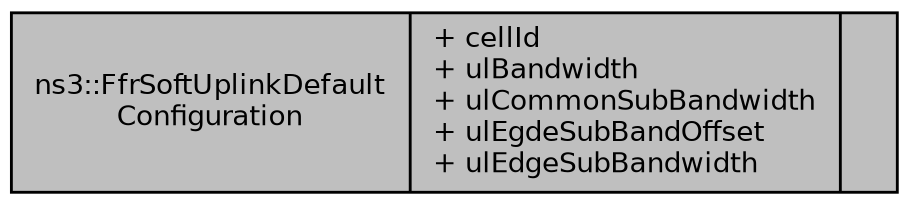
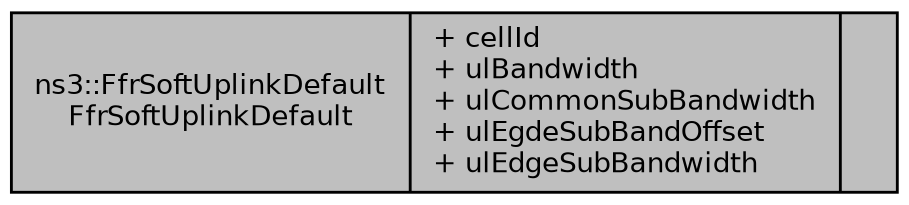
(211, 117) -> (211, 117)
